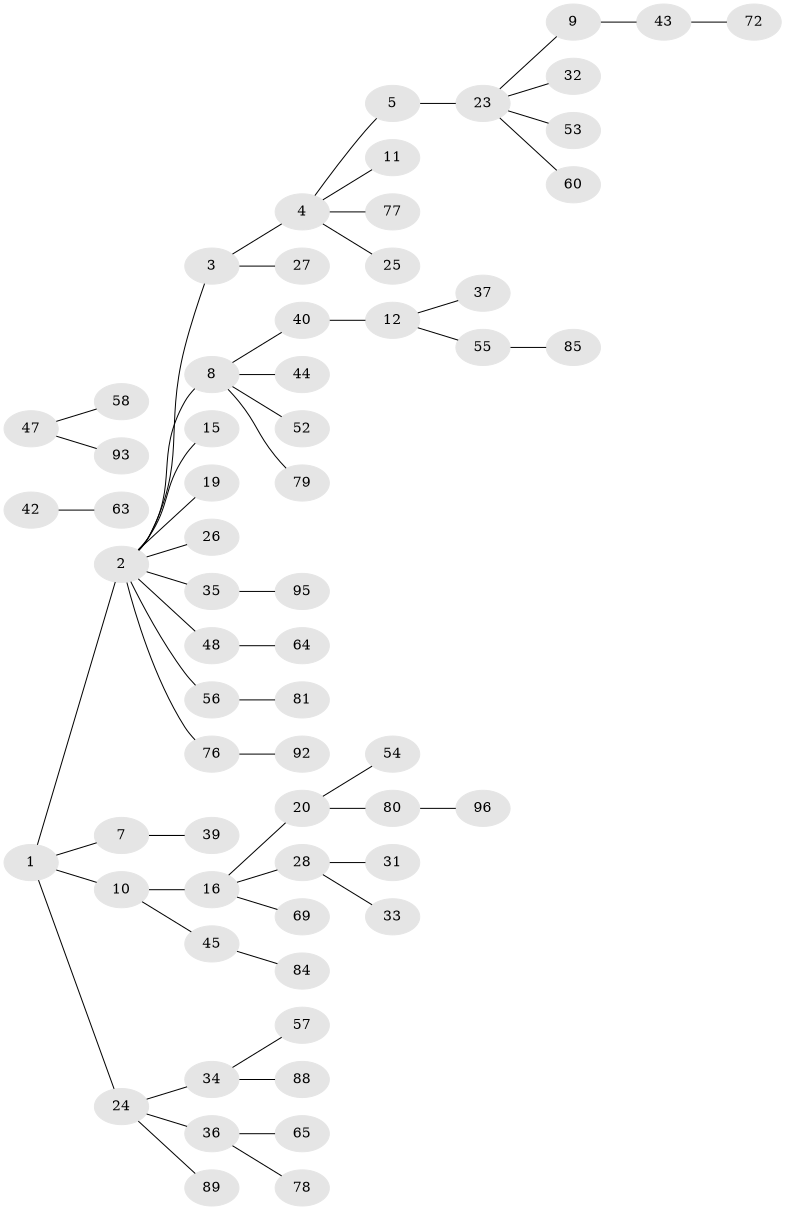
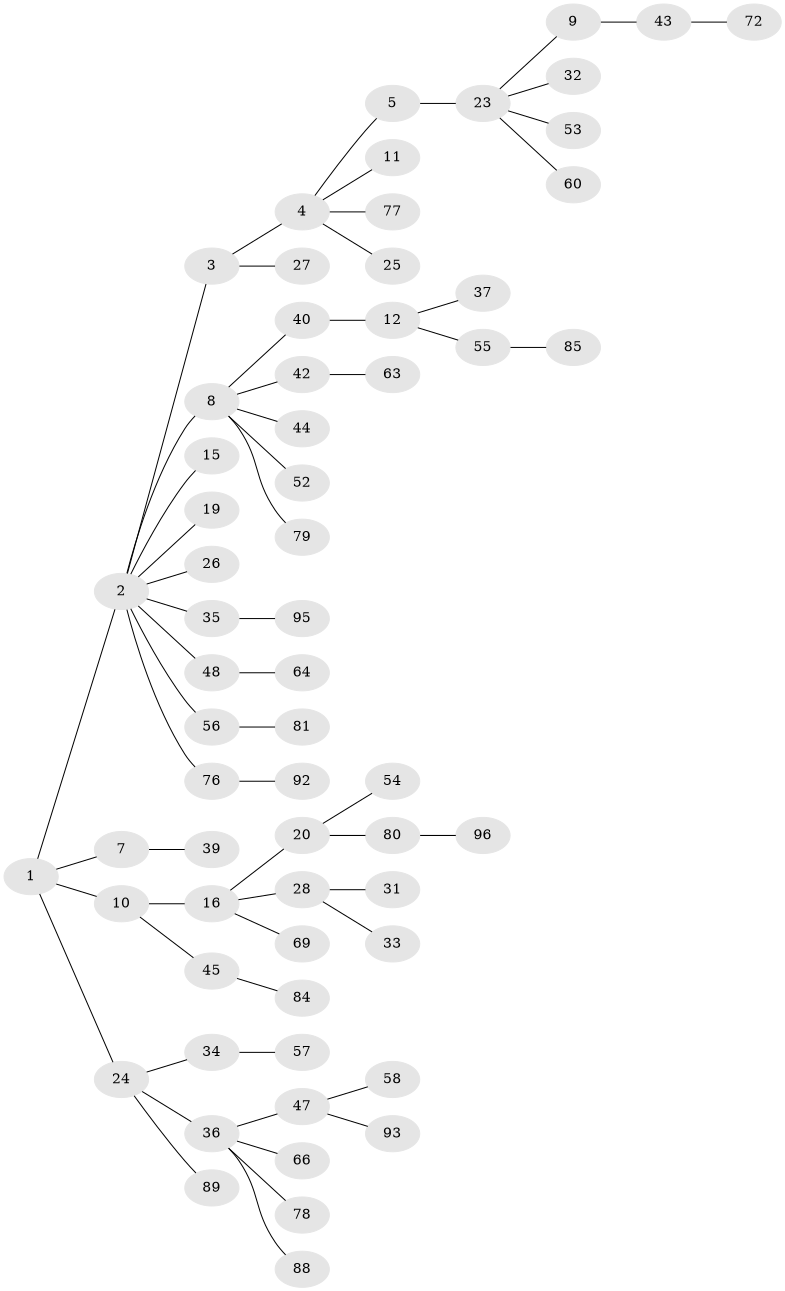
none -> (257, 388)
(257, 1079) -> (257, 1201)
none -> (257, 1120)
(302, 1134) -> (302, 1161)
